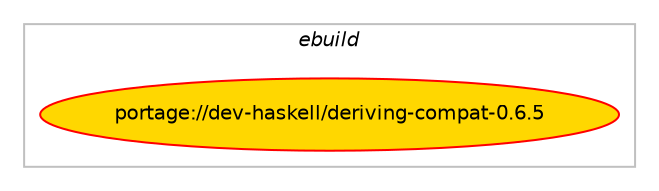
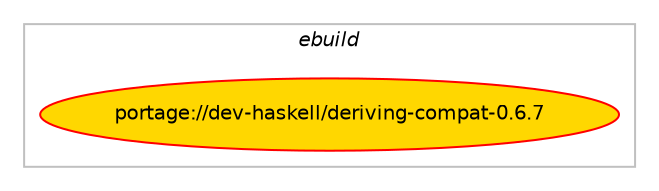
(330, 115) -> (330, 115)
